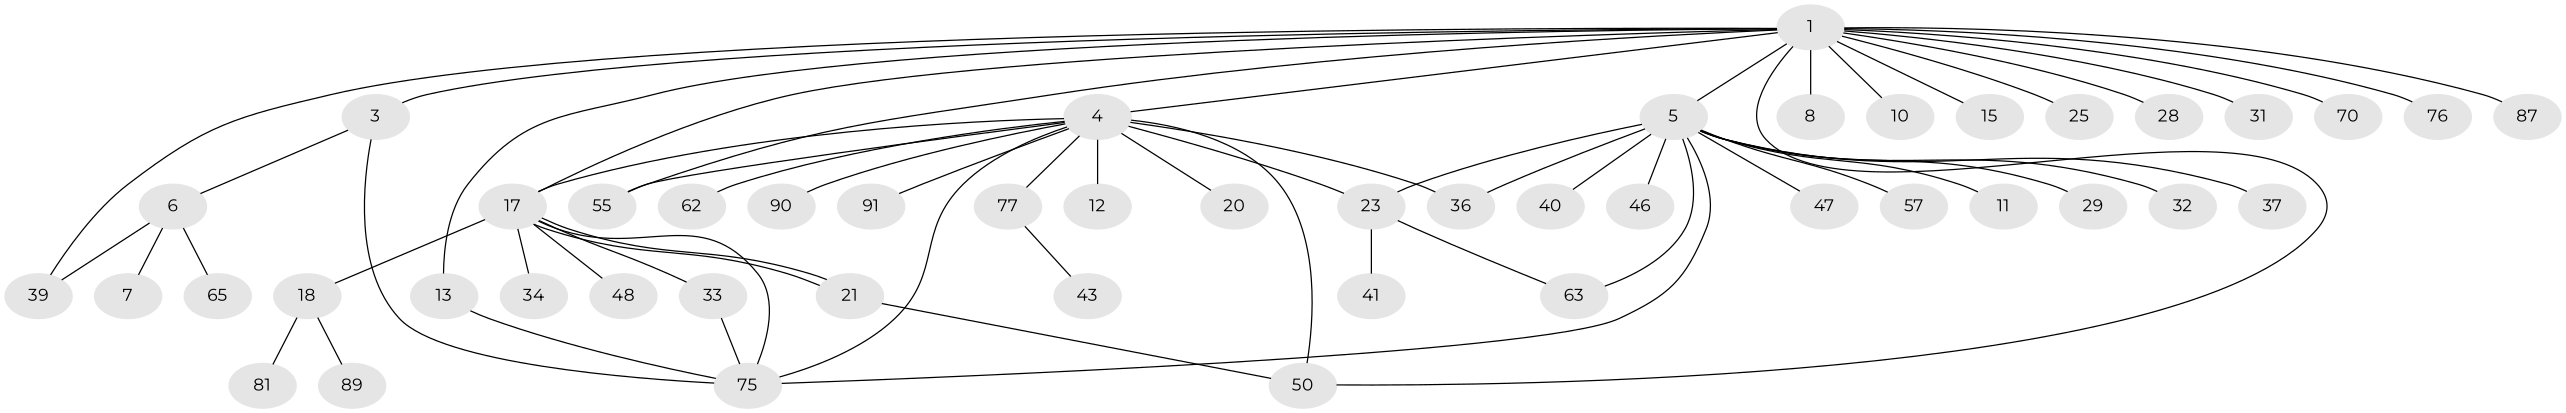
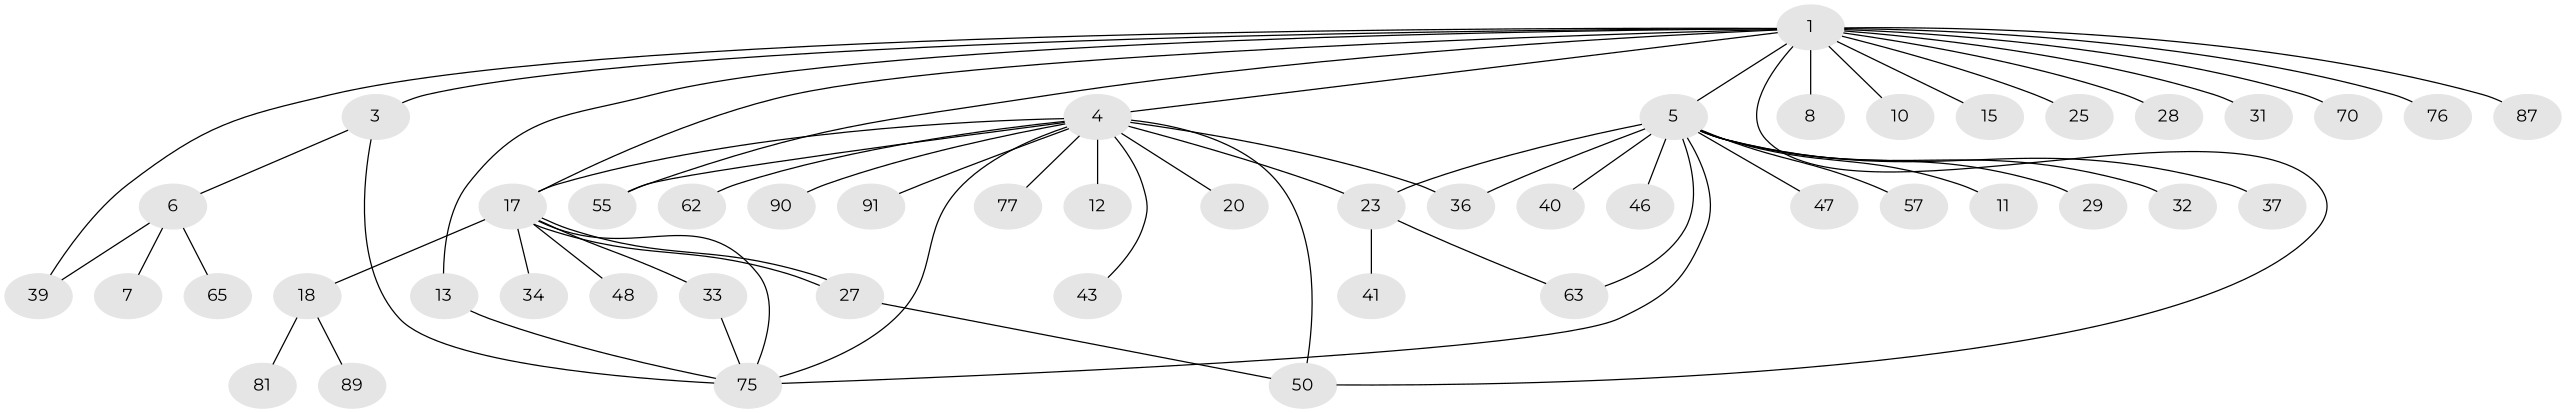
(1048, 251) -> (1147, 209)
(850, 296) -> (850, 296)
